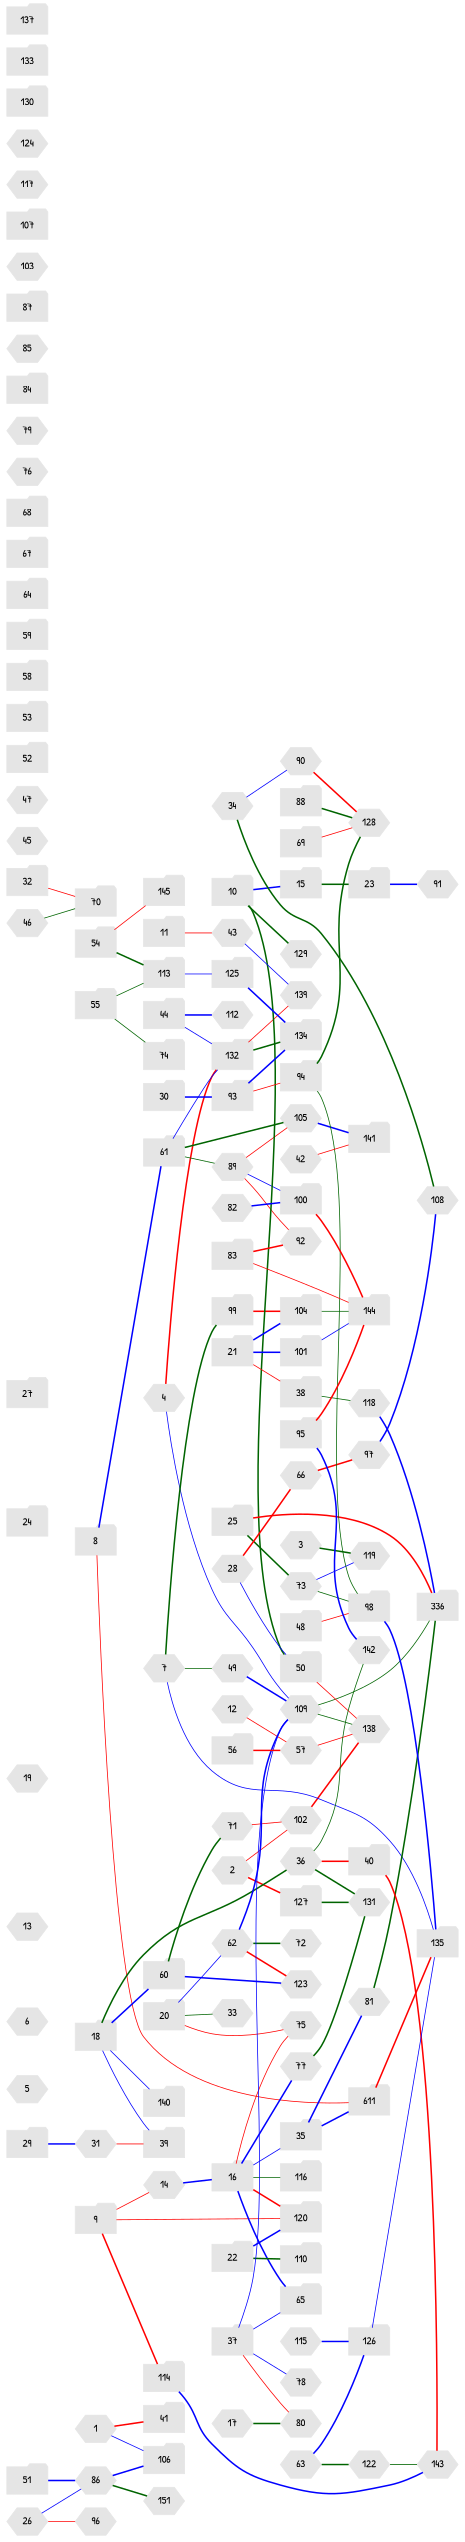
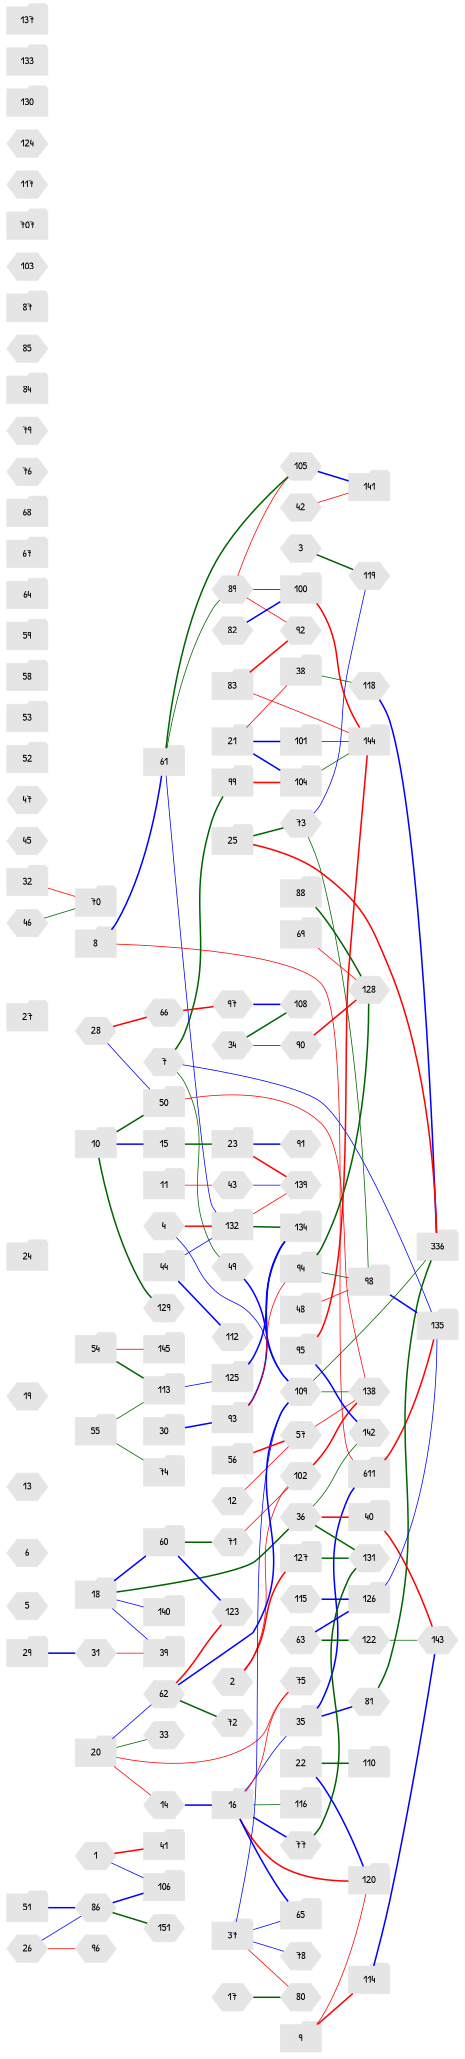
(27, 226) -> (27, 226)
none -> (270, 1167)
(133, 2201) -> (132, 1781)
